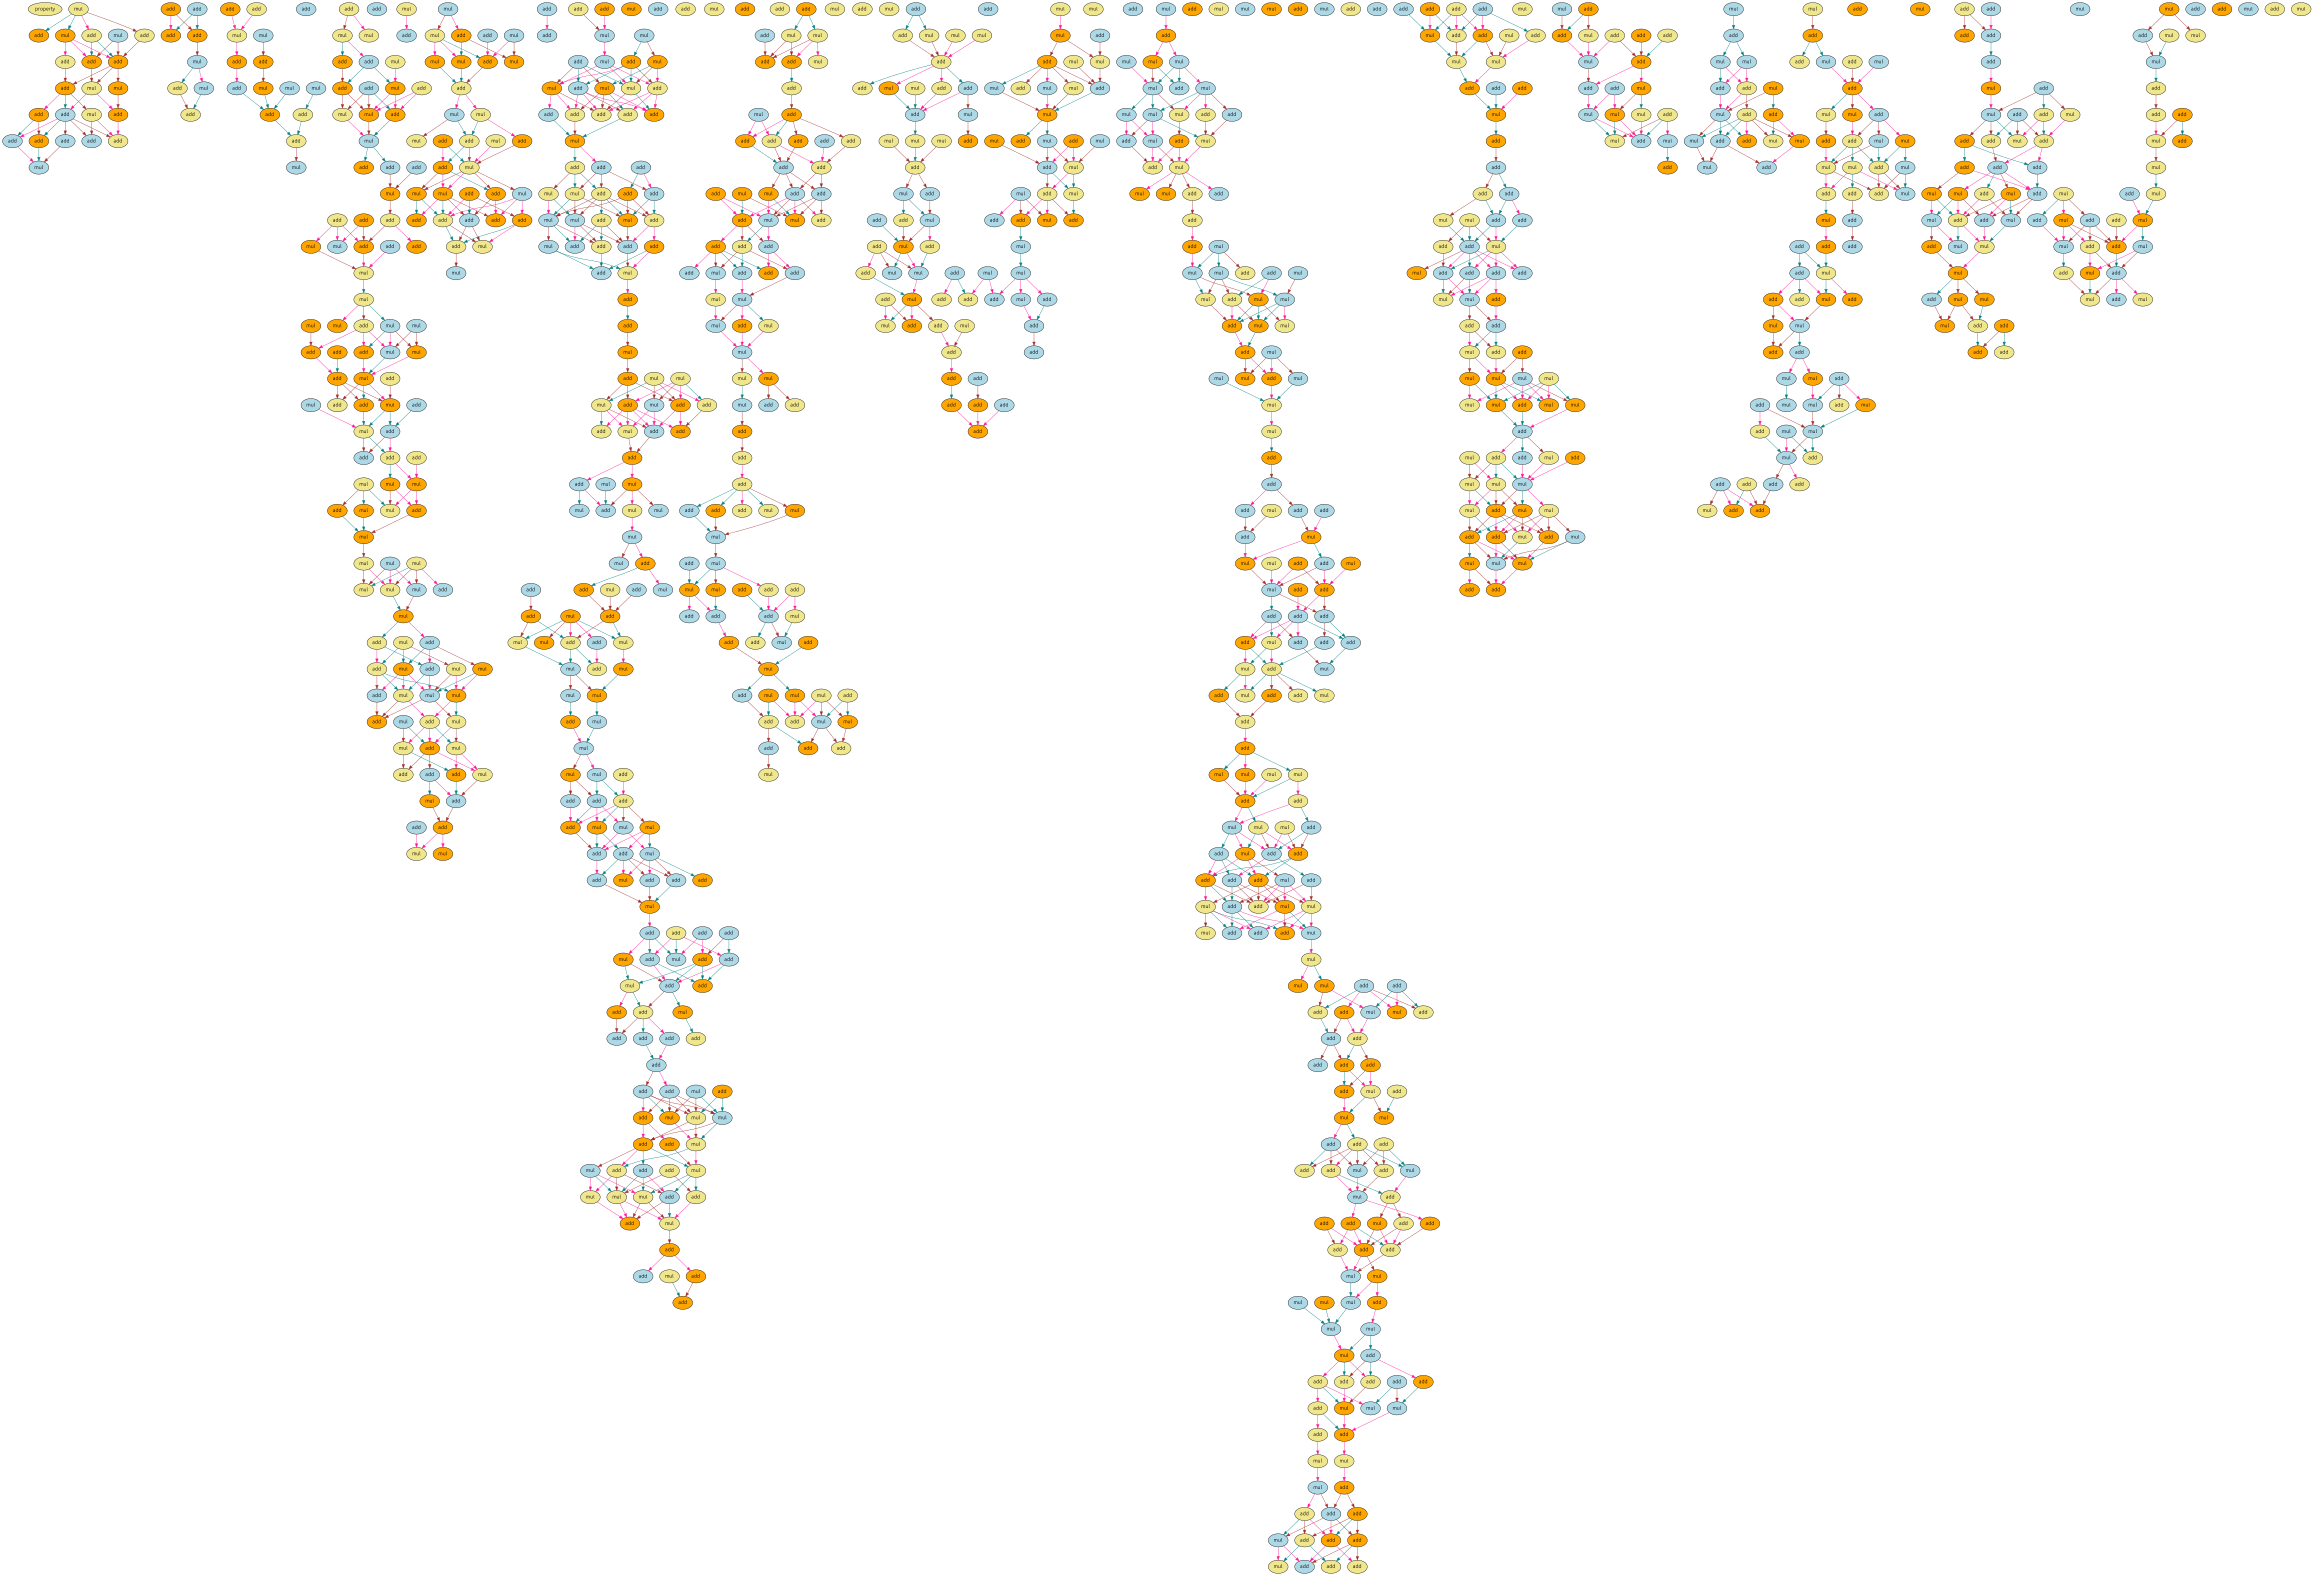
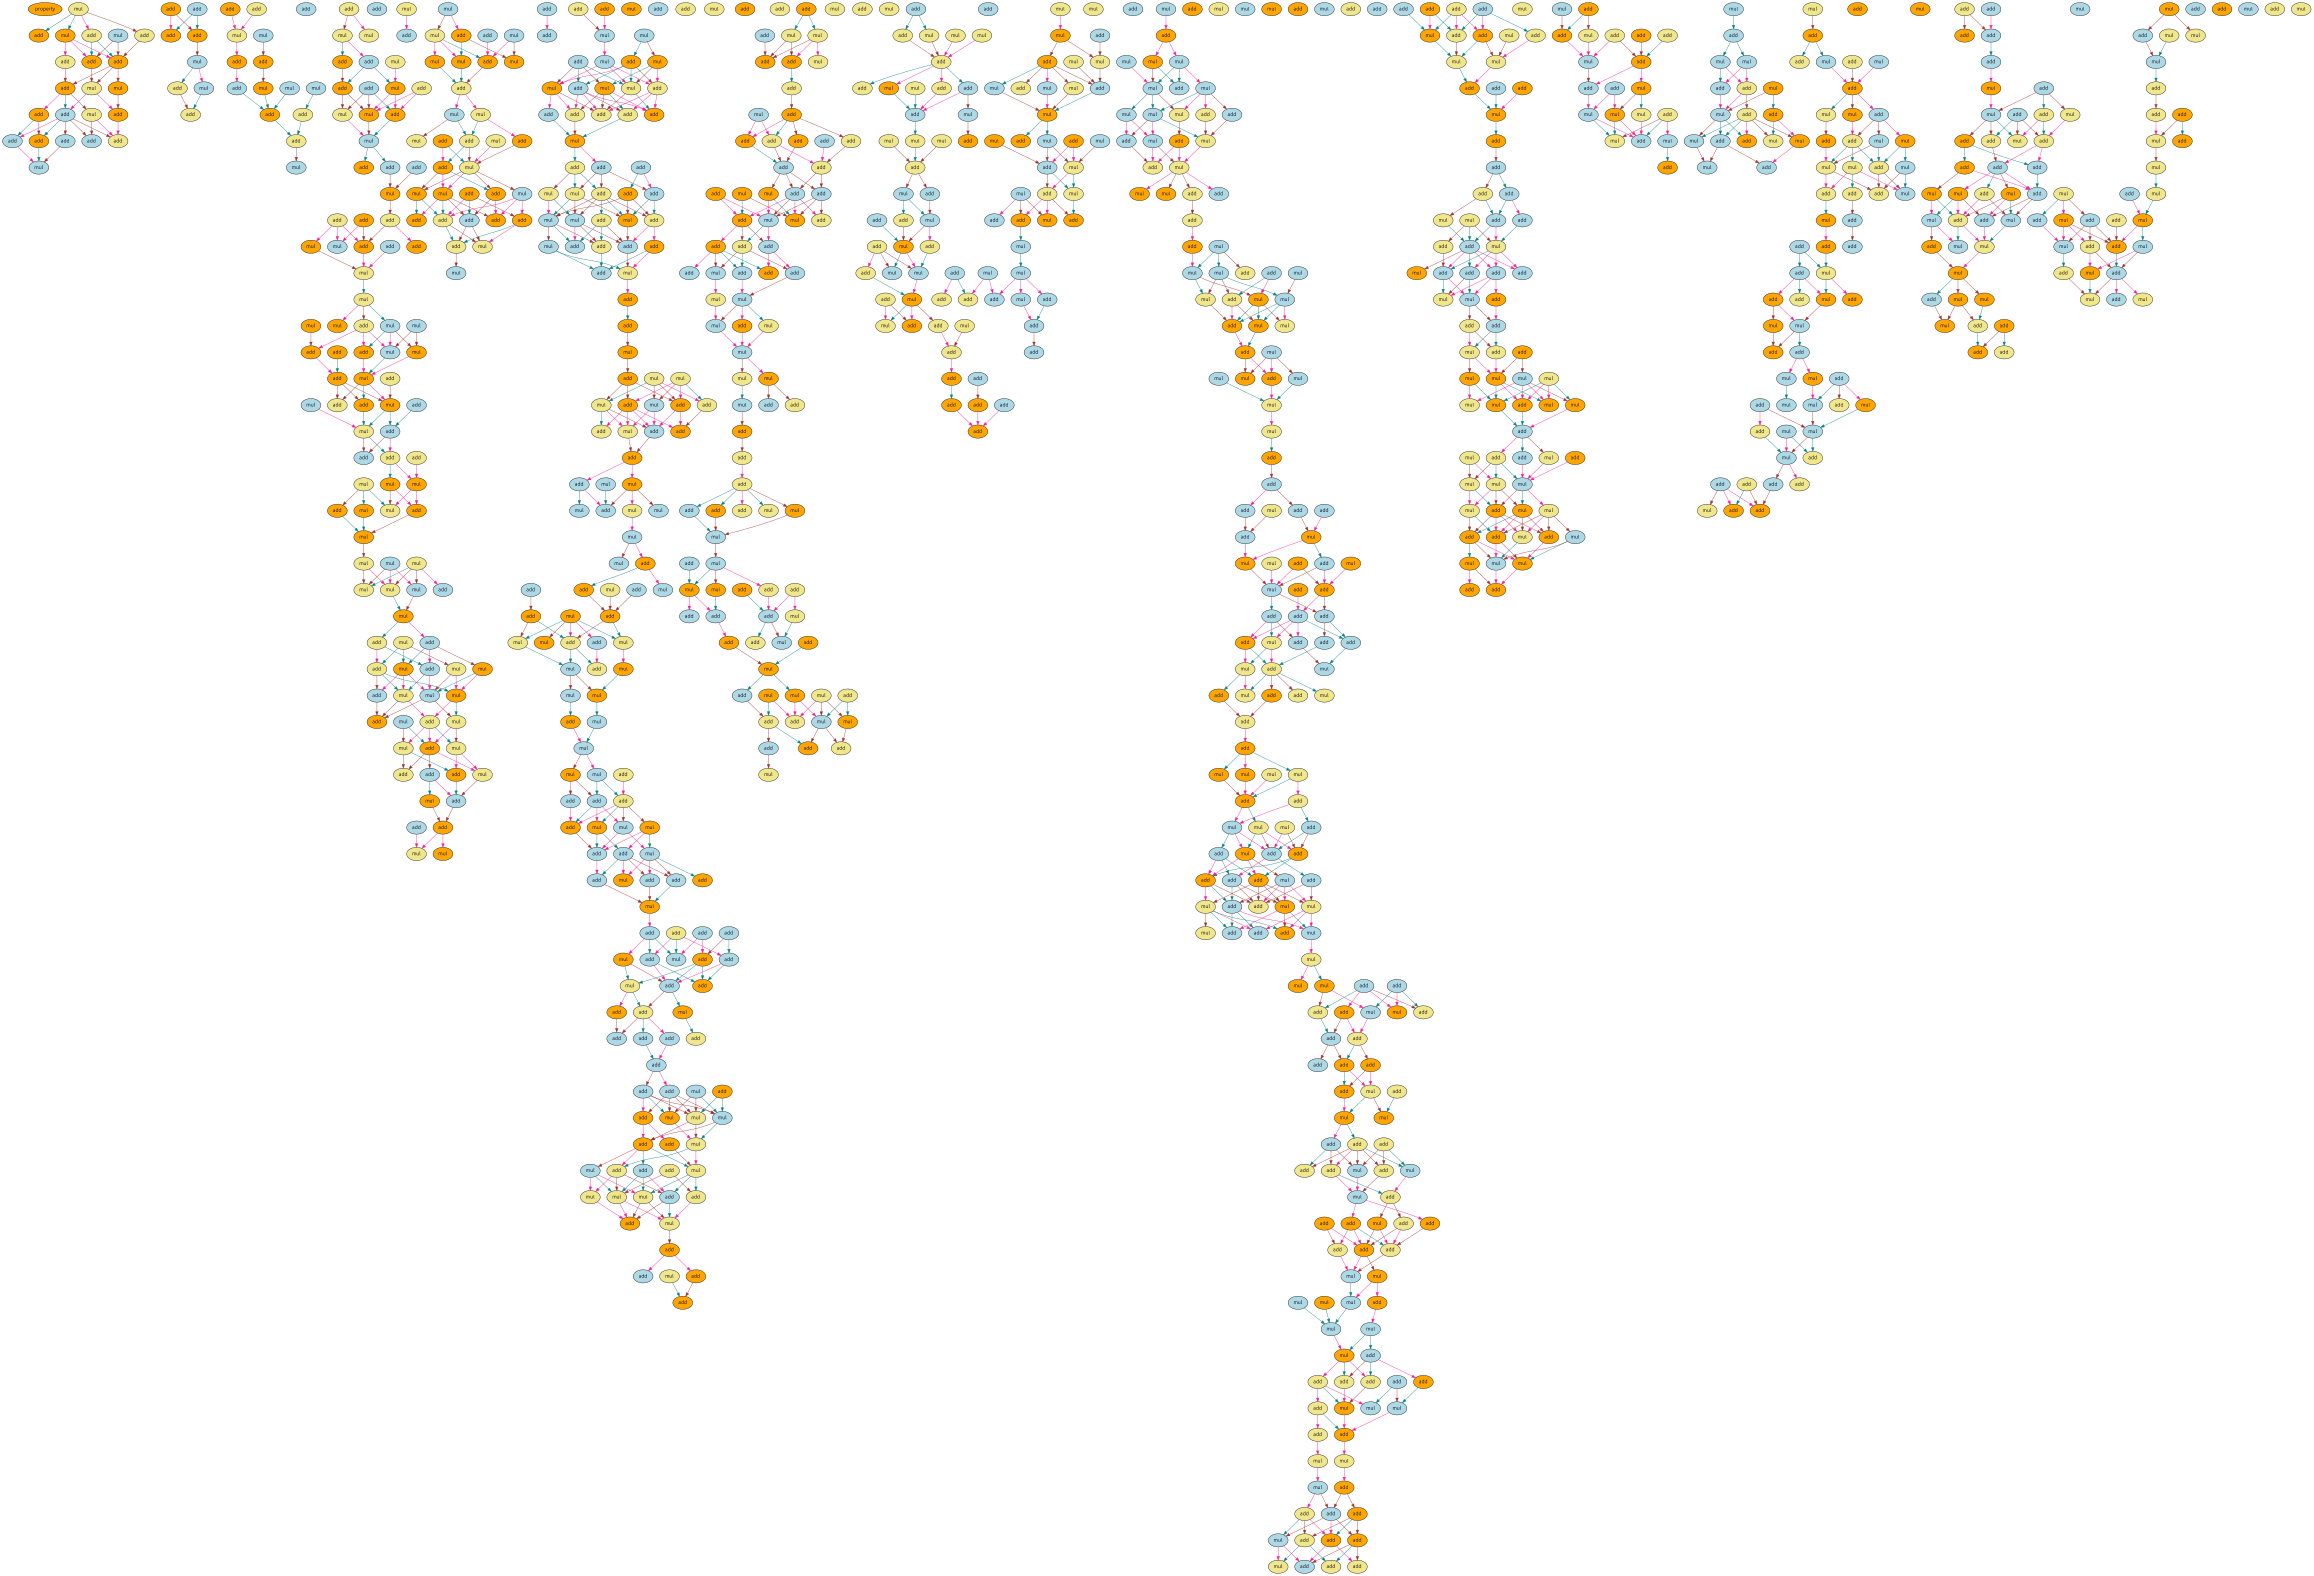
(45, 9) -> (45, 9)
